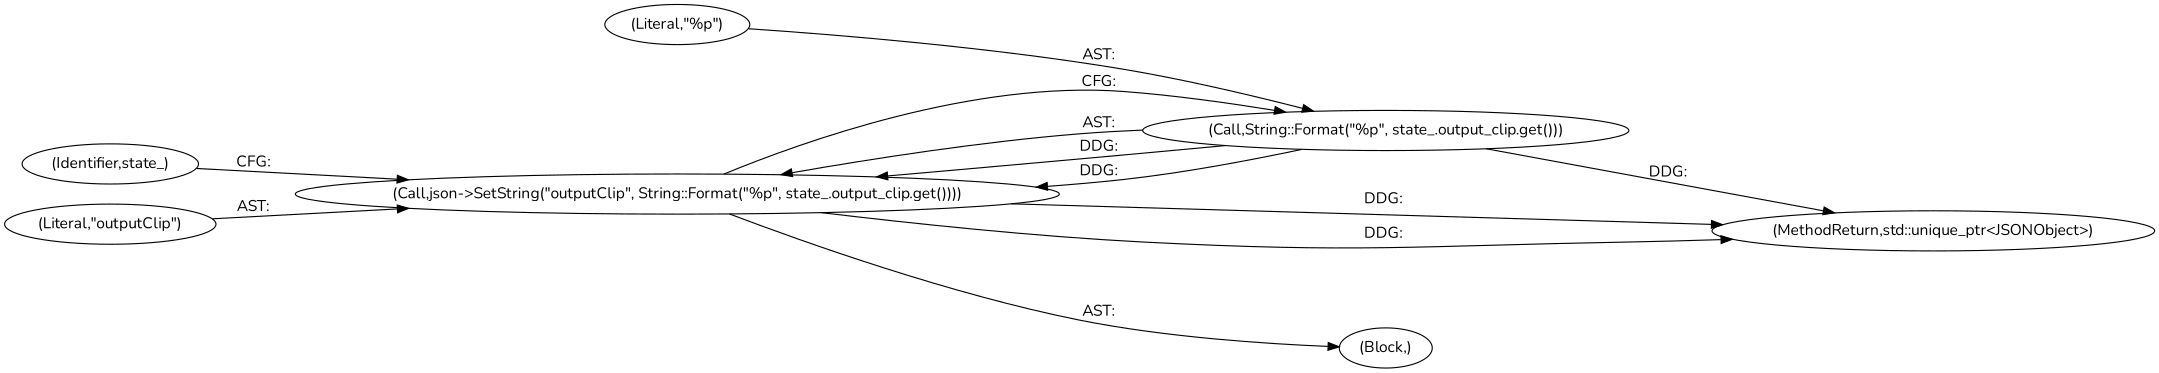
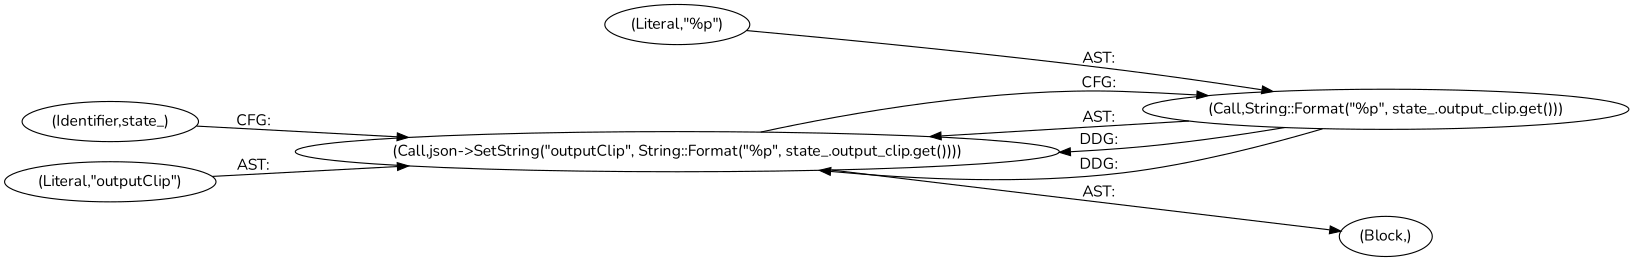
(1933, 231) -> none
